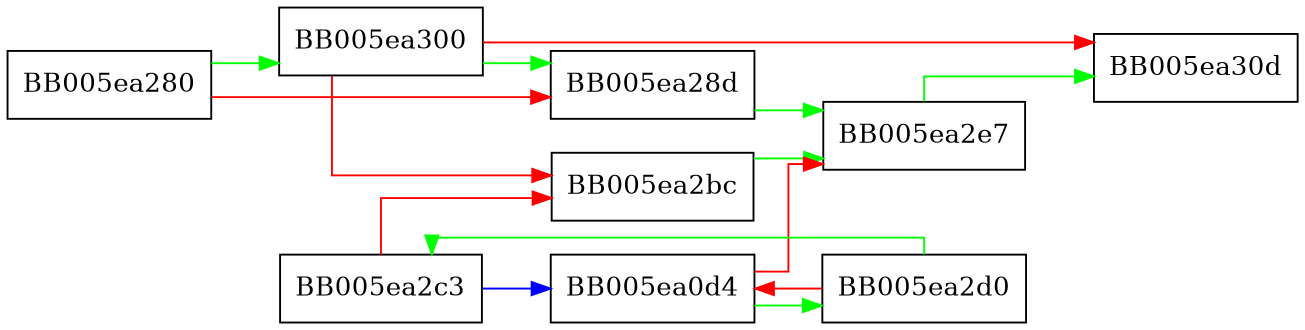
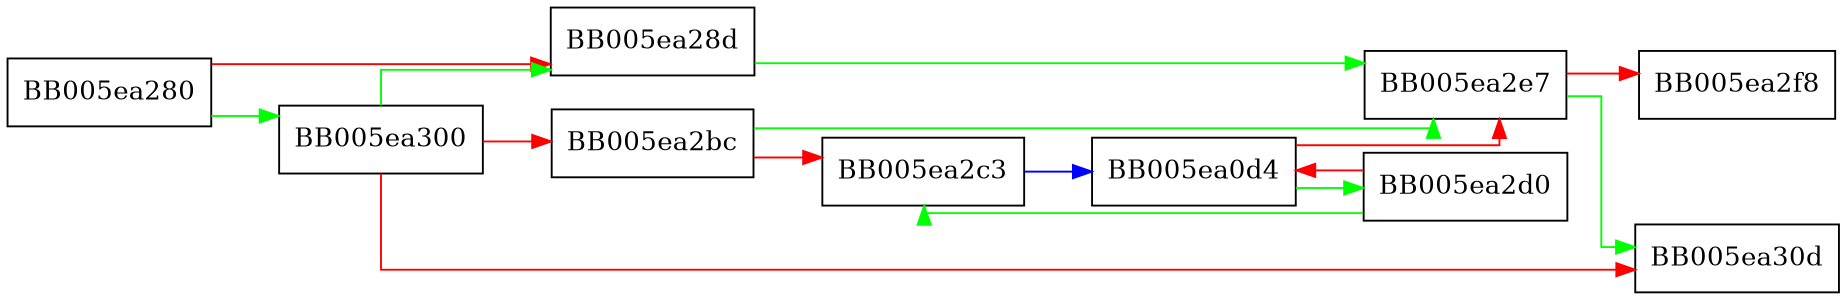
none -> (1737, 85)
(429, 198) -> (779, 157)
